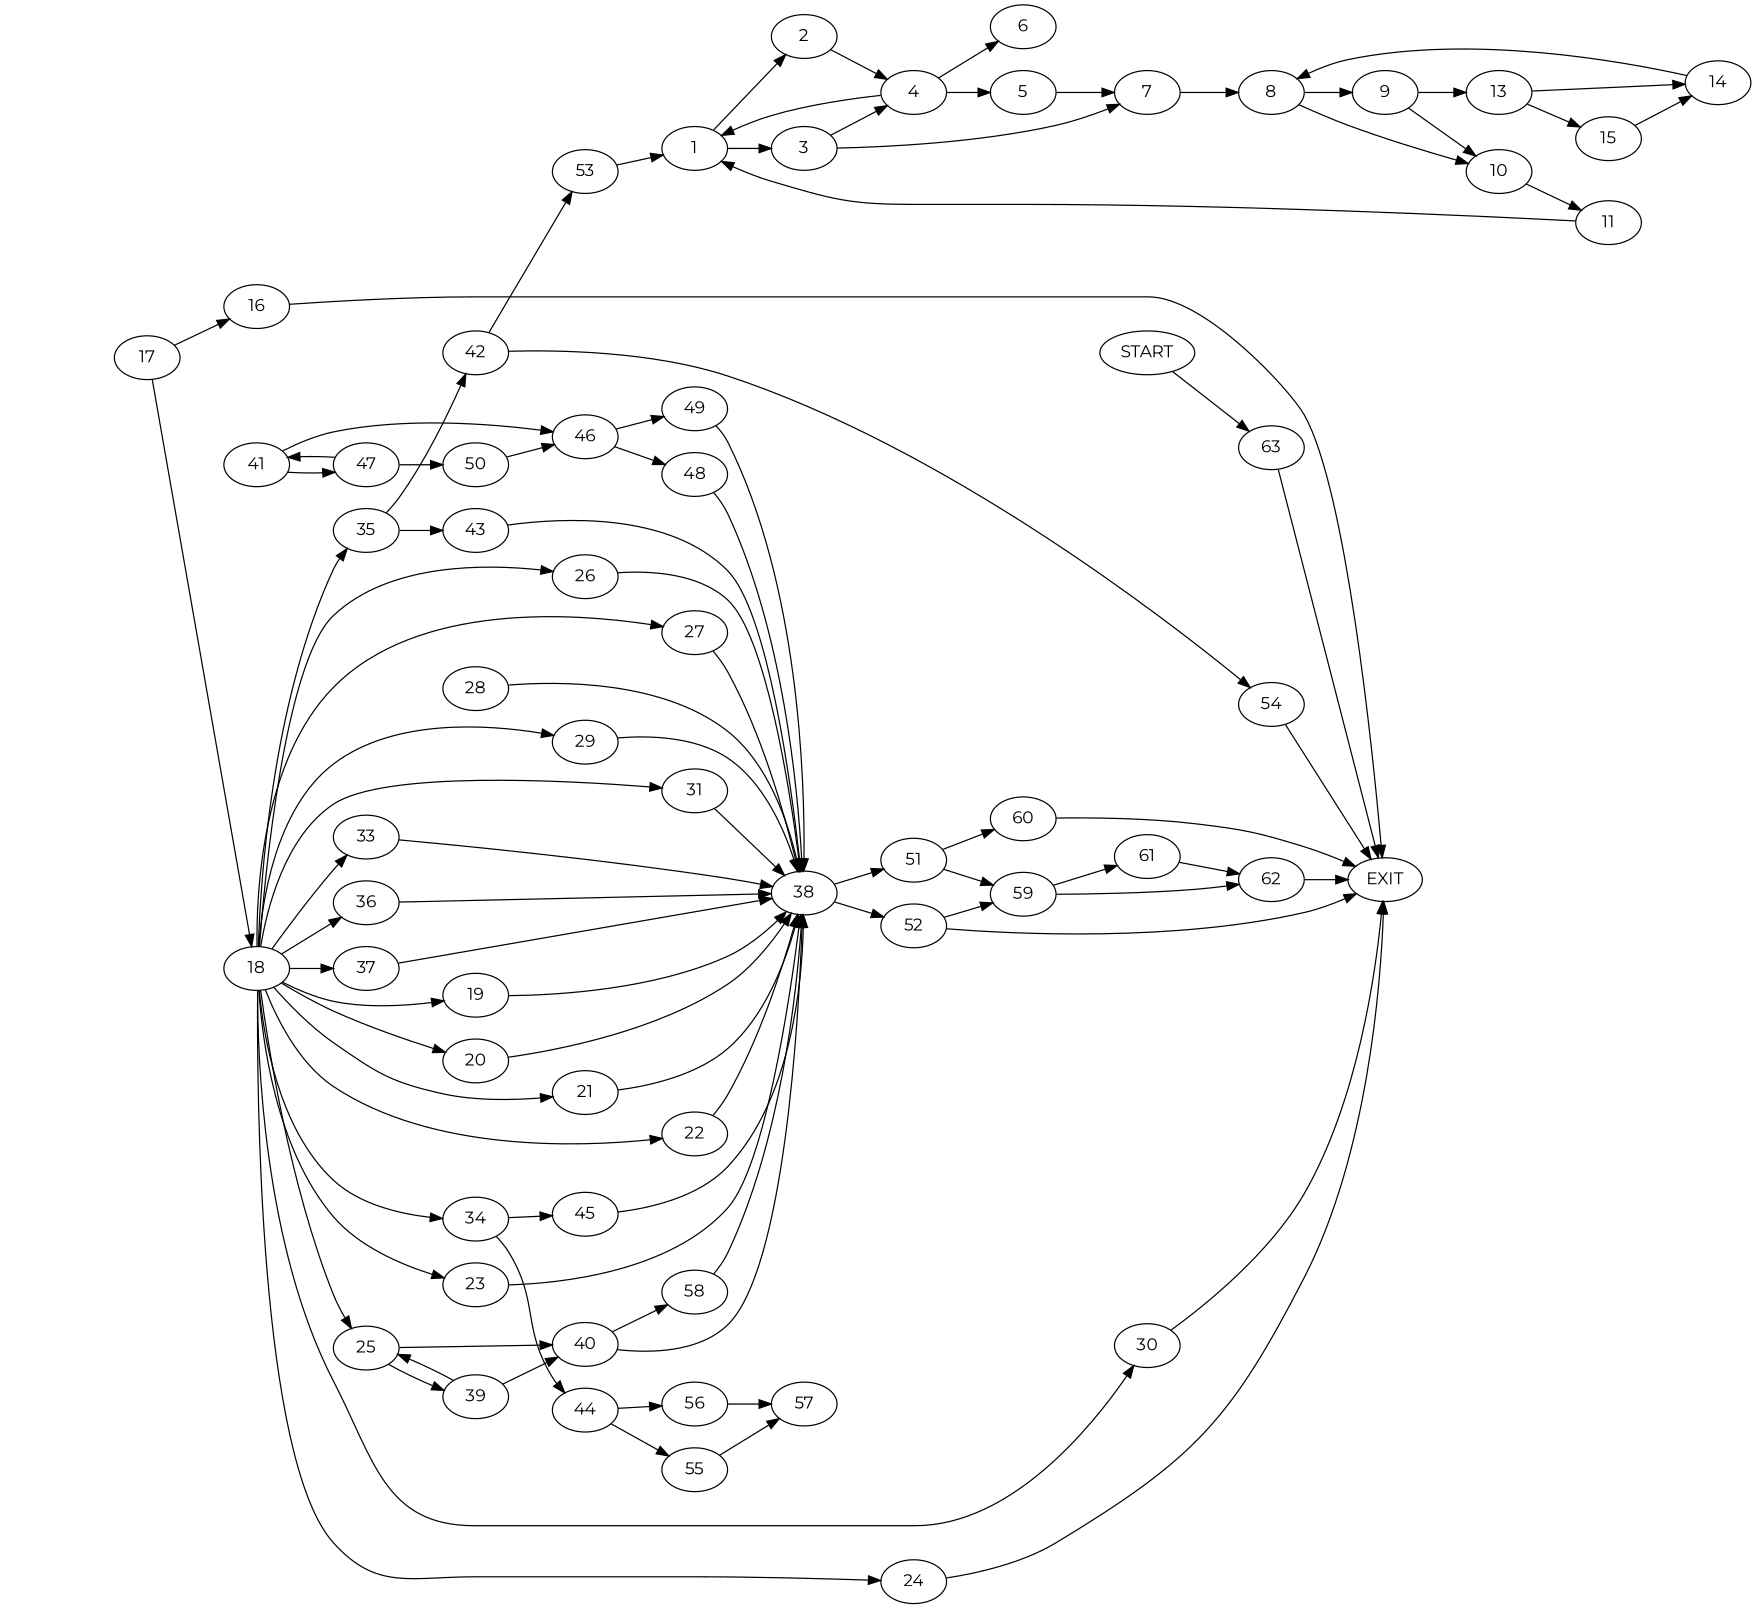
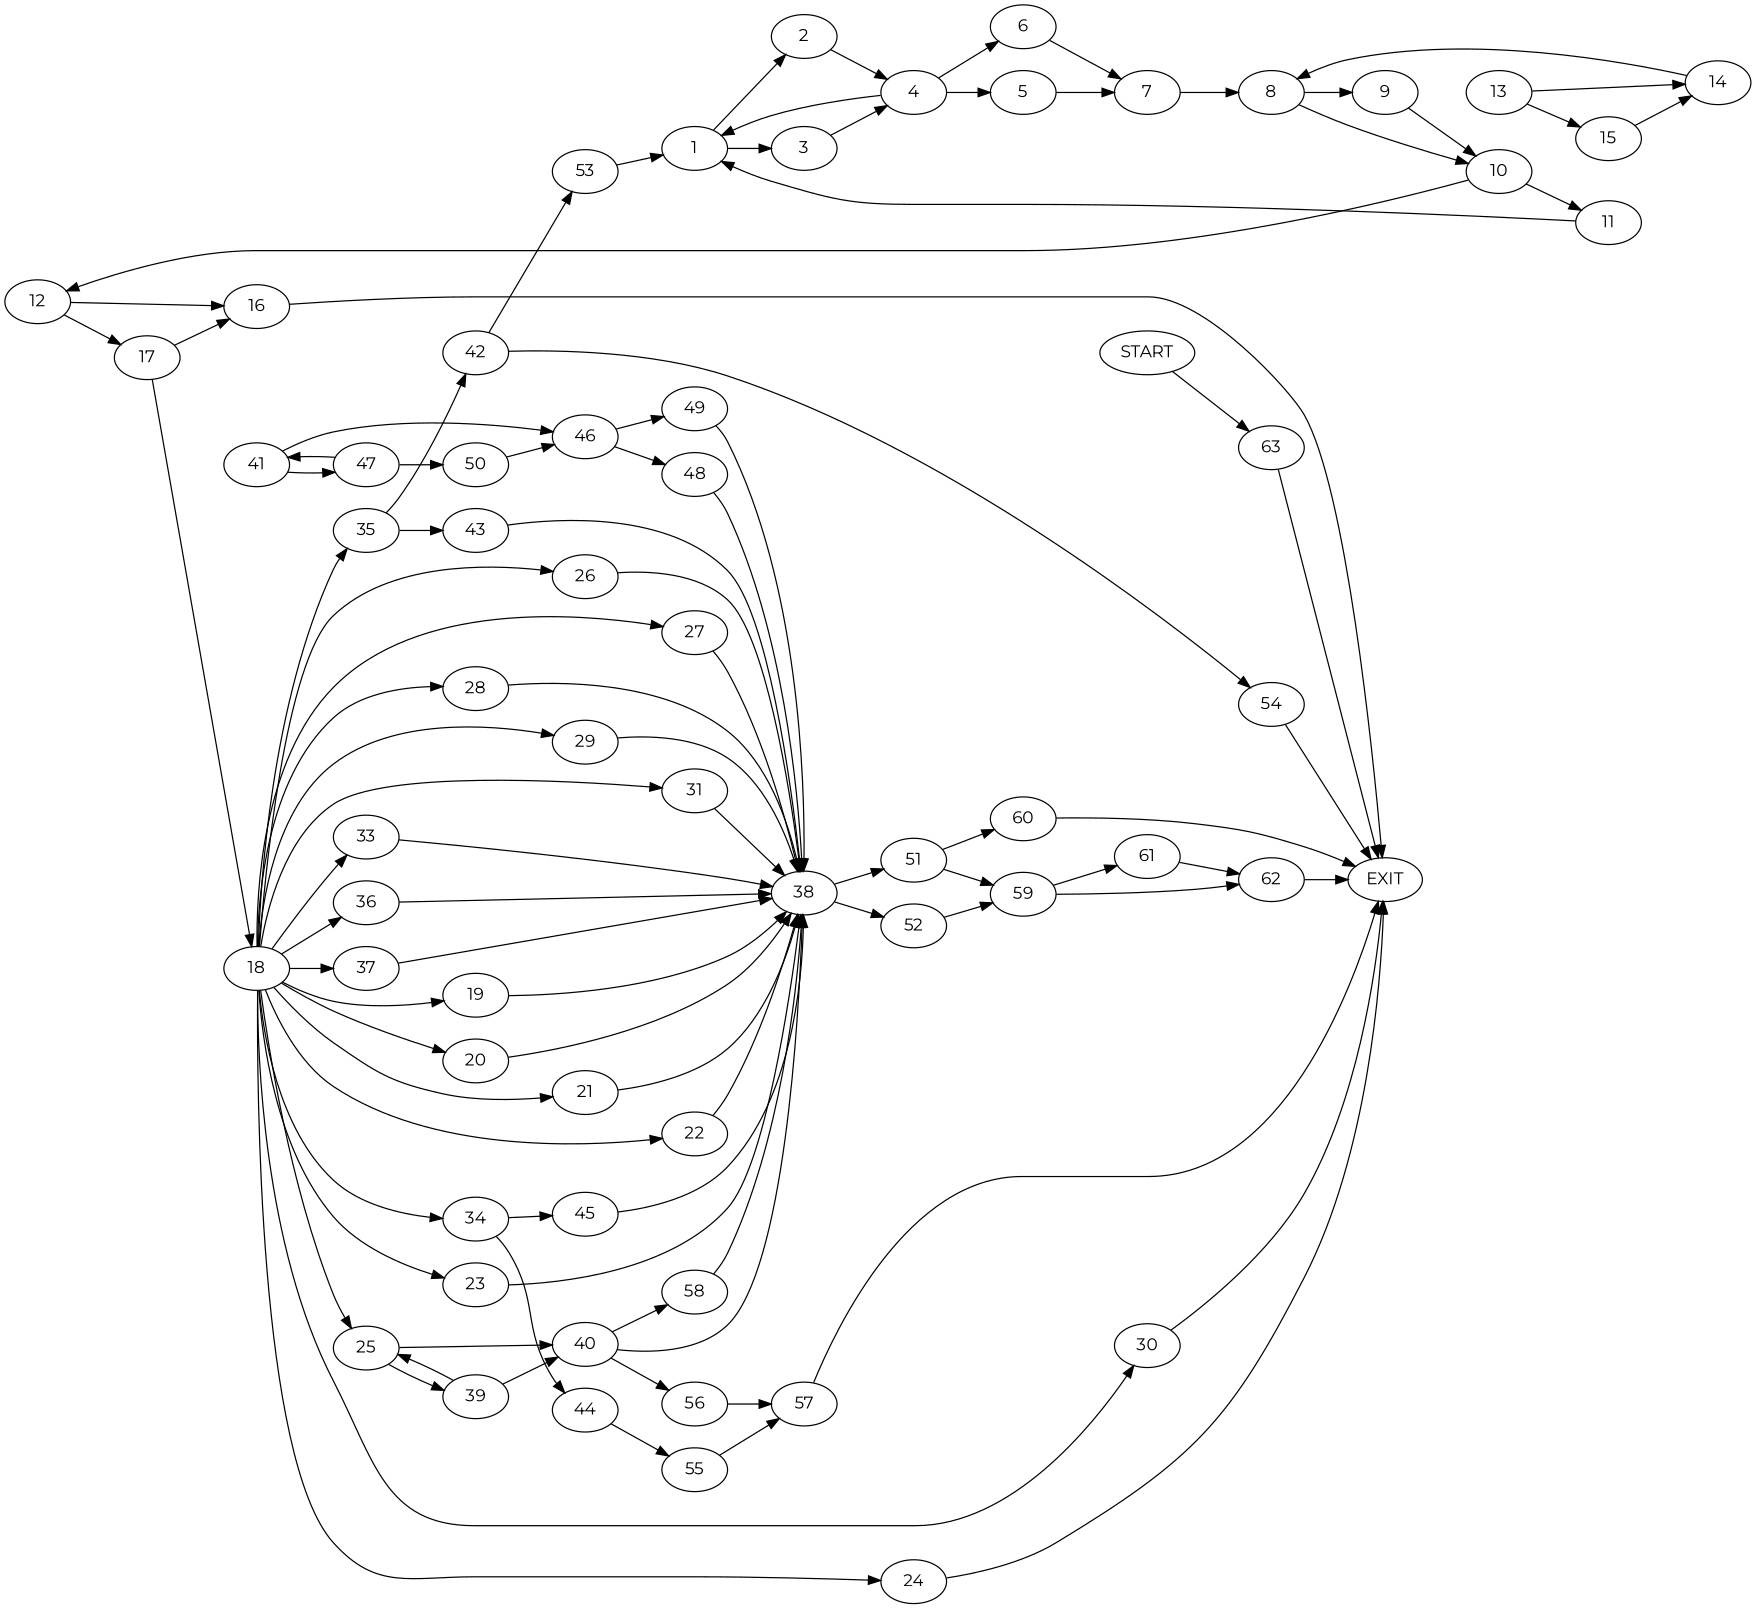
(1436, 92) -> none
(974, 139) -> (1080, 57)
none -> (38, 302)
none -> (292, 776)
(1148, 932) -> (1115, 1177)
(634, 1407) -> (635, 1371)
